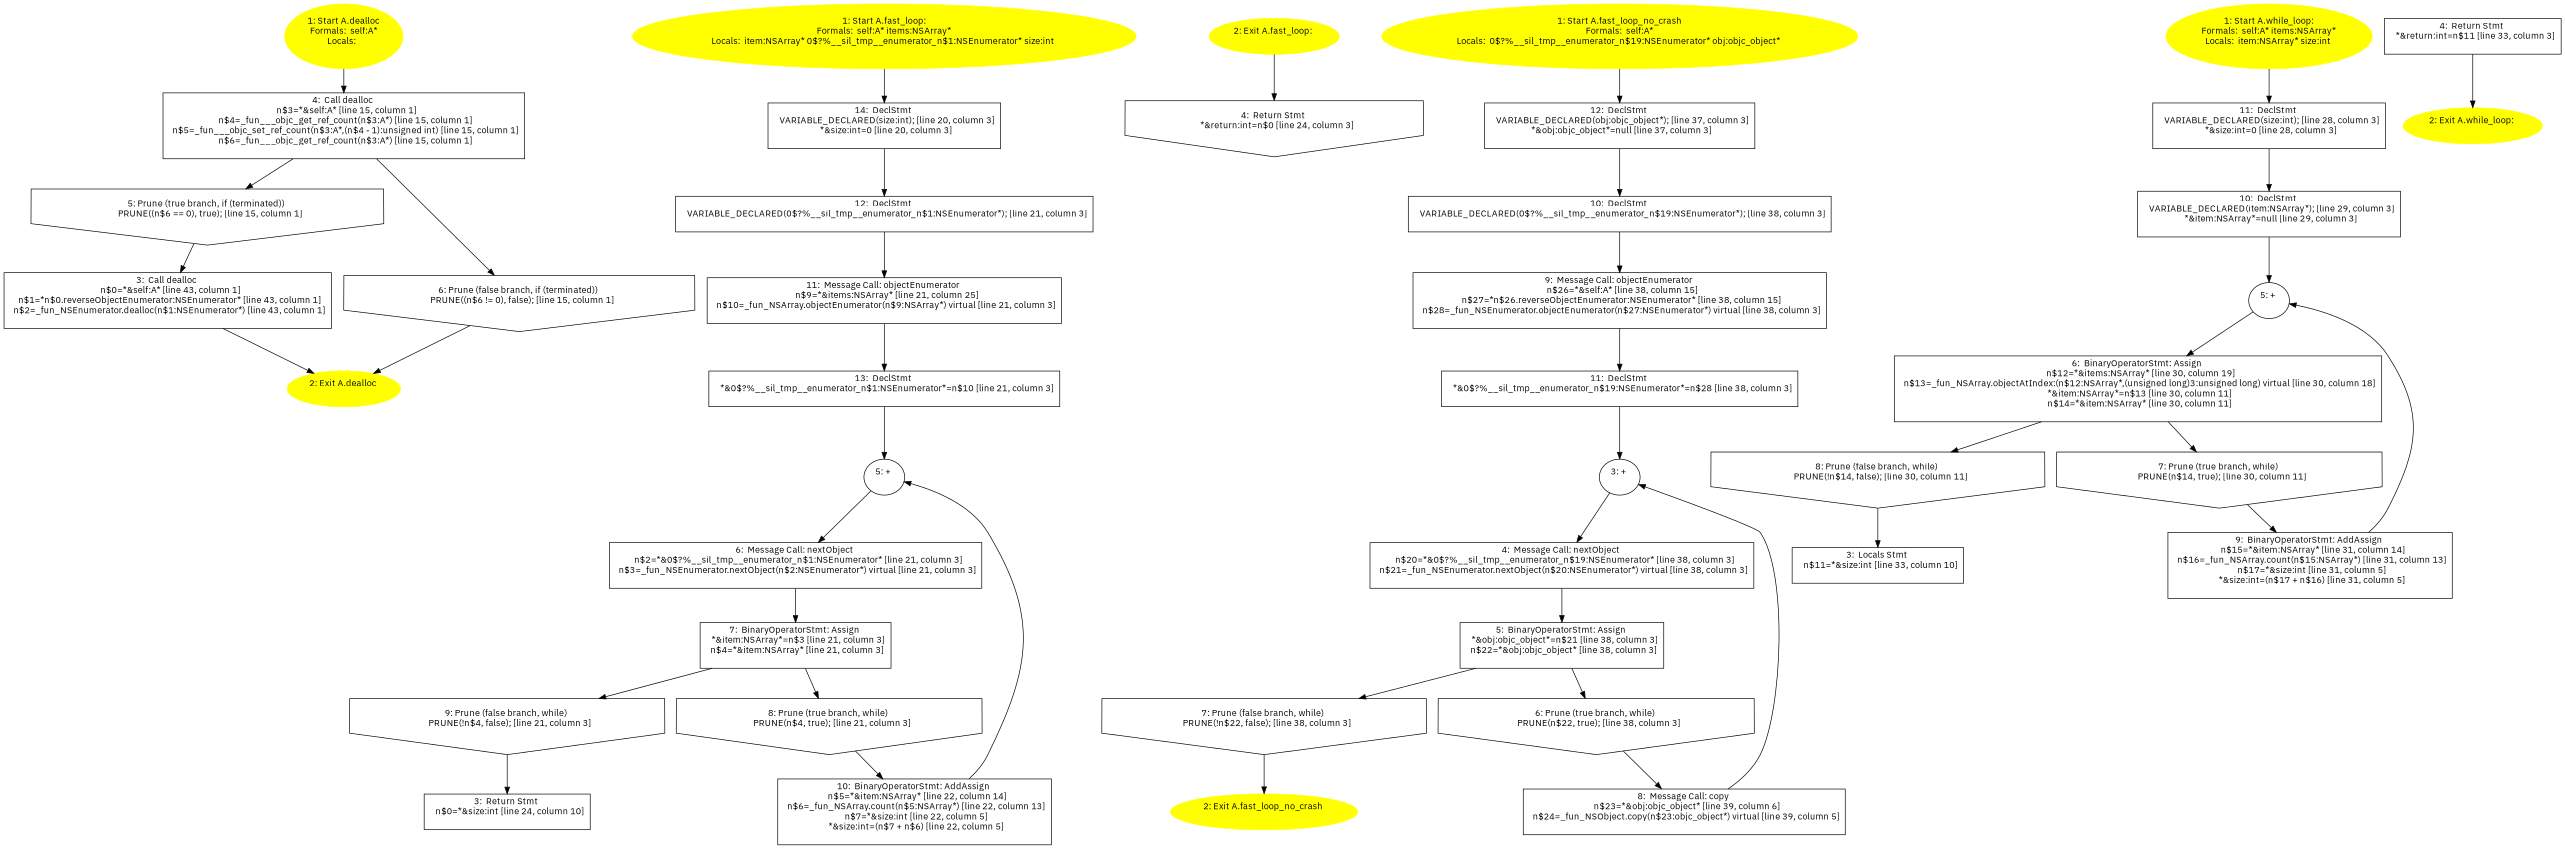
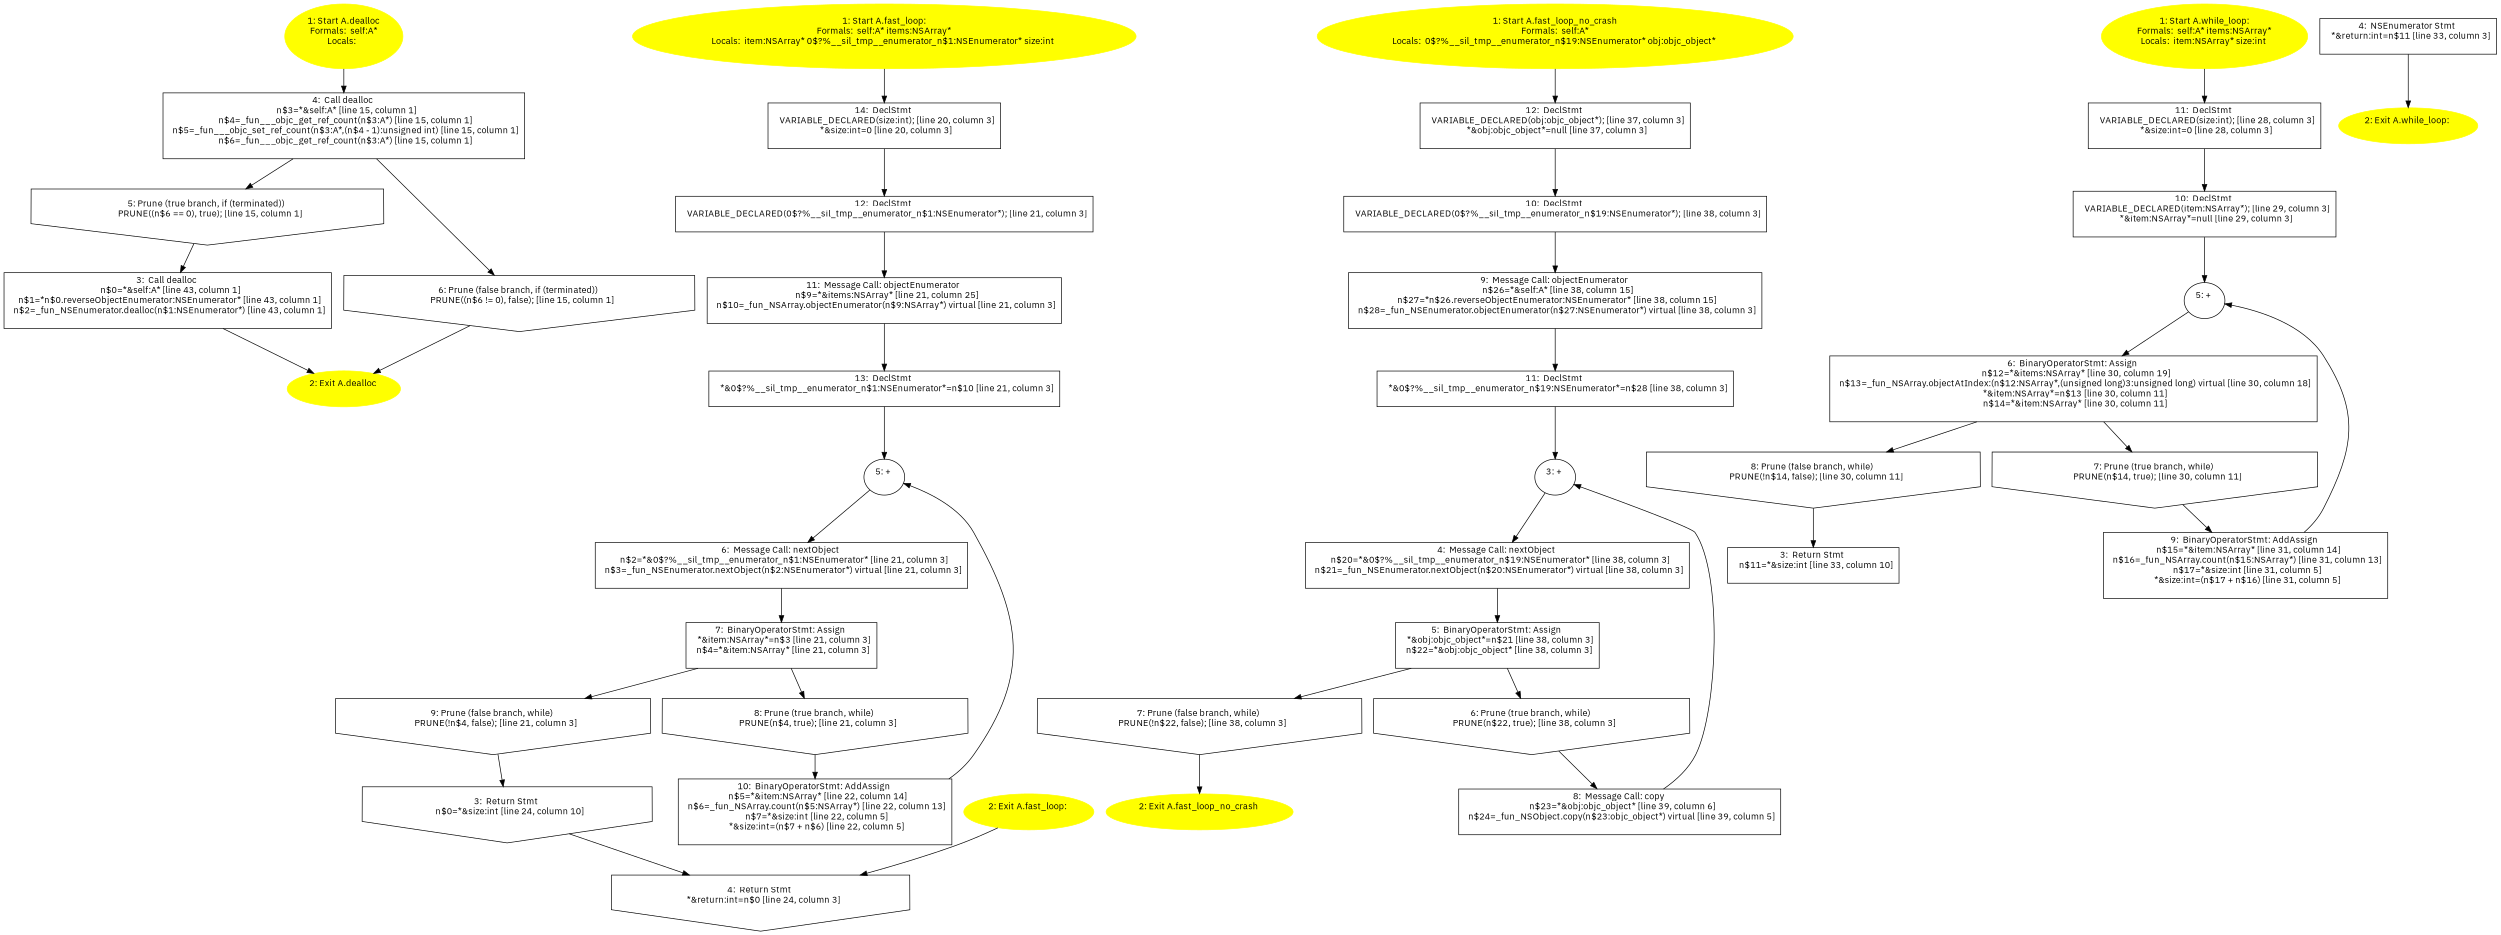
(2473, 36) -> (2408, 36)
(1878, 565) -> (1813, 565)
(507, 812) -> (507, 812)
none -> (626, 853)
